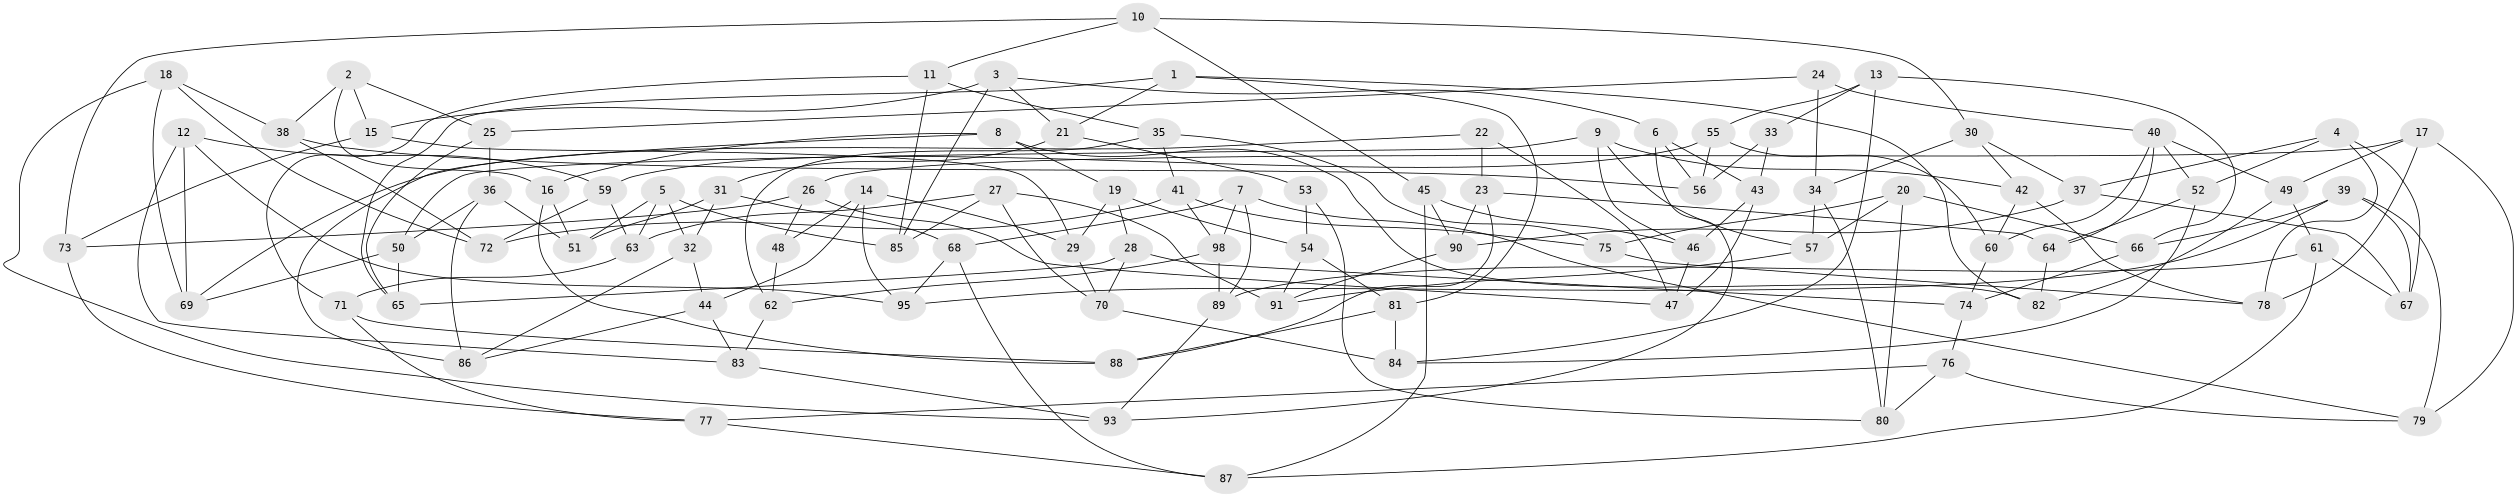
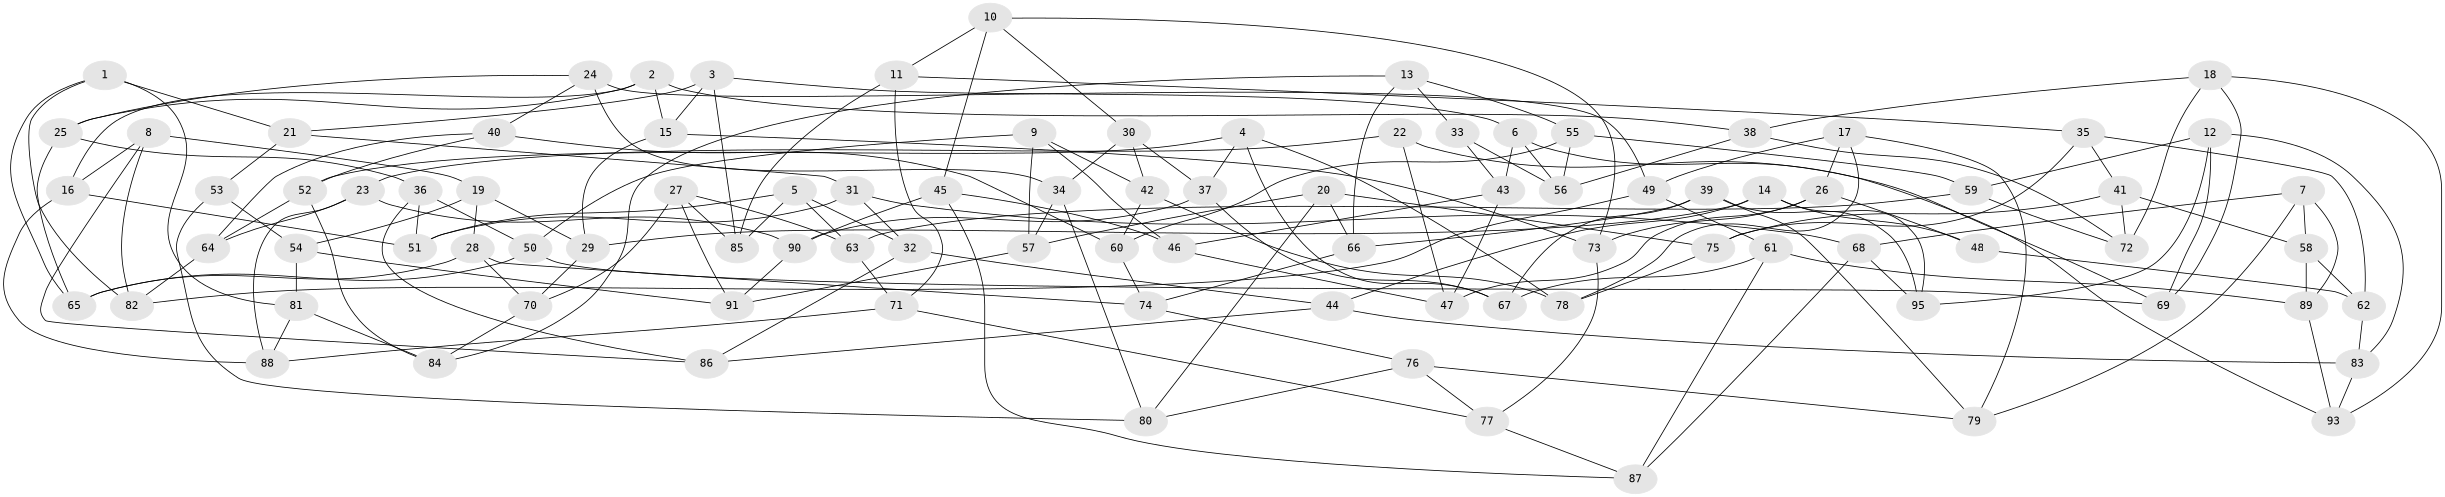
(2225, 164) -> (874, 96)
(1219, 248) -> (2306, 248)
